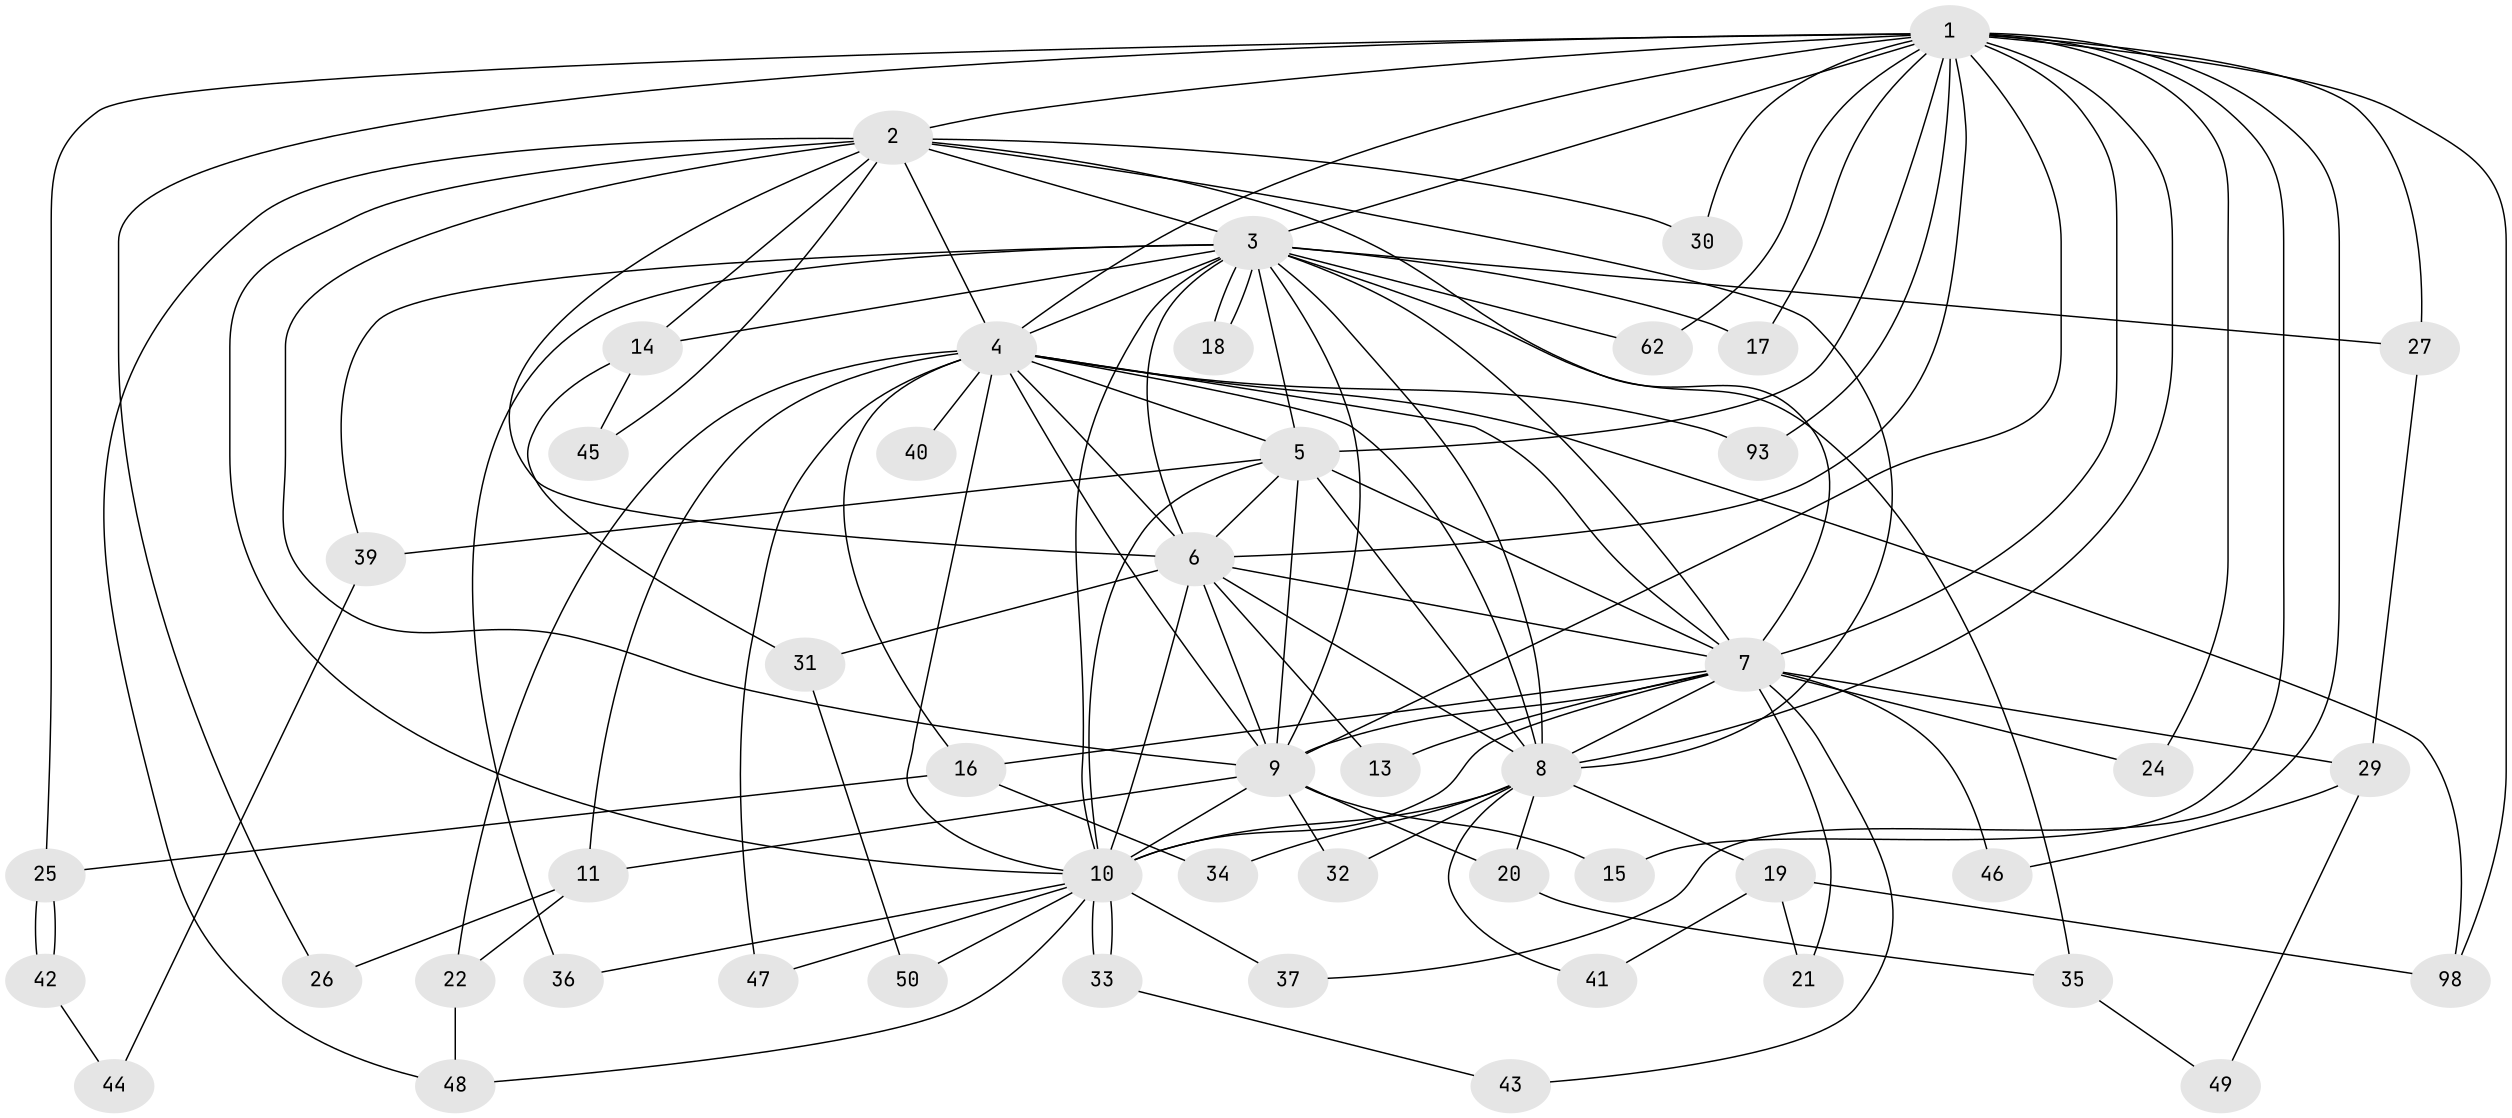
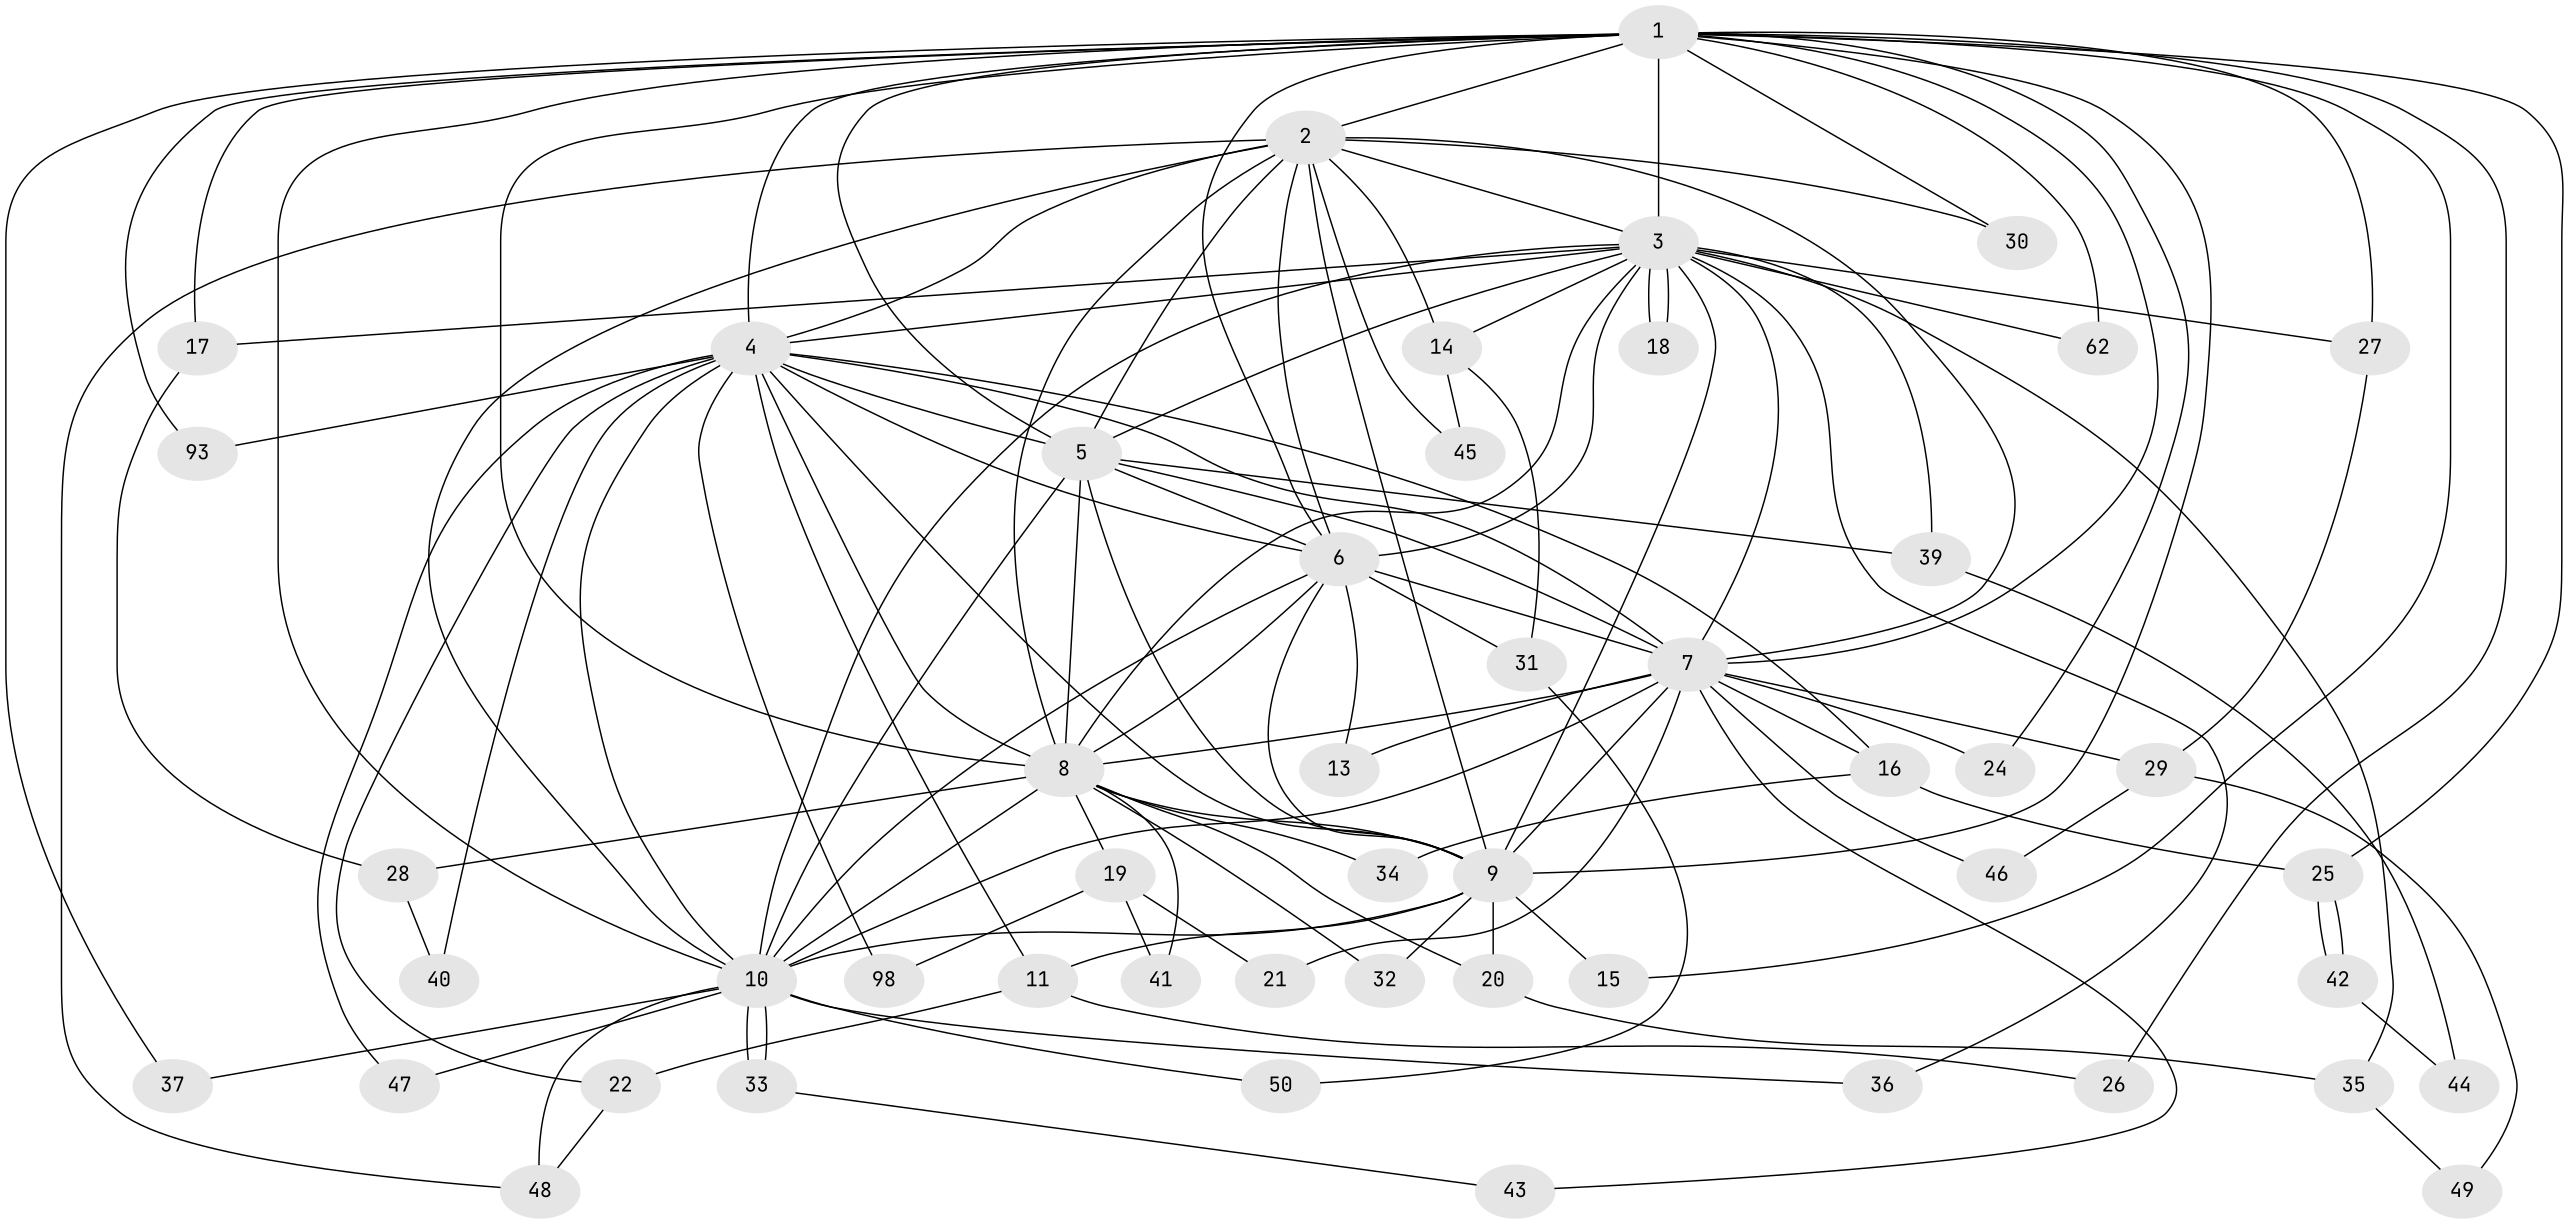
none -> (1179, 287)
(2506, 303) -> (442, 128)
none -> (1280, 821)
none -> (398, 875)
